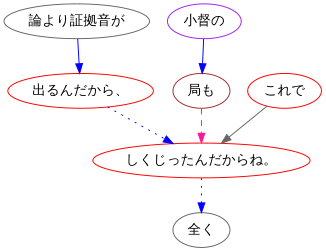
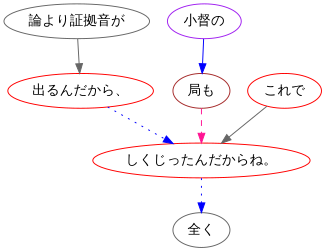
(78, 51) -> (78, 51)
